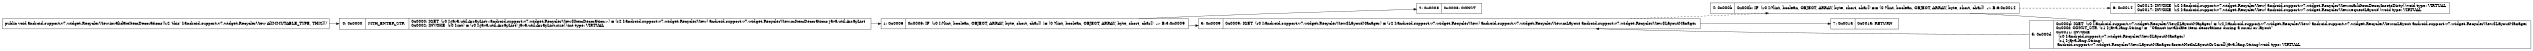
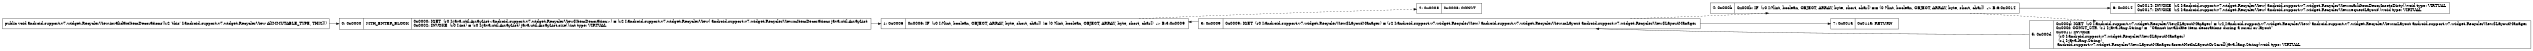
(2063, 8) -> (2063, 8)
(1276, 13) -> (1276, 13)
(2032, 17) -> (2032, 17)
(386, 24) -> (387, 24)
(1877, 24) -> (1877, 24)
(1192, 26) -> (1195, 22)
